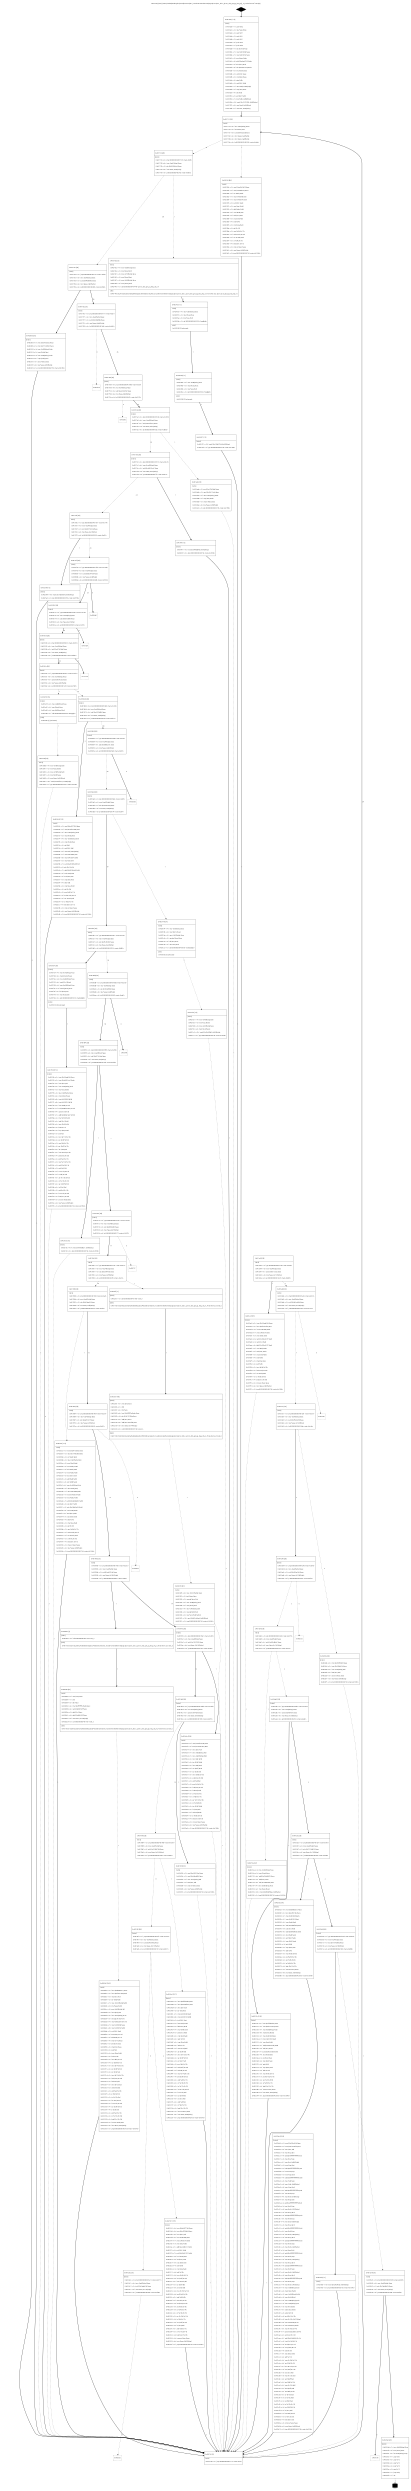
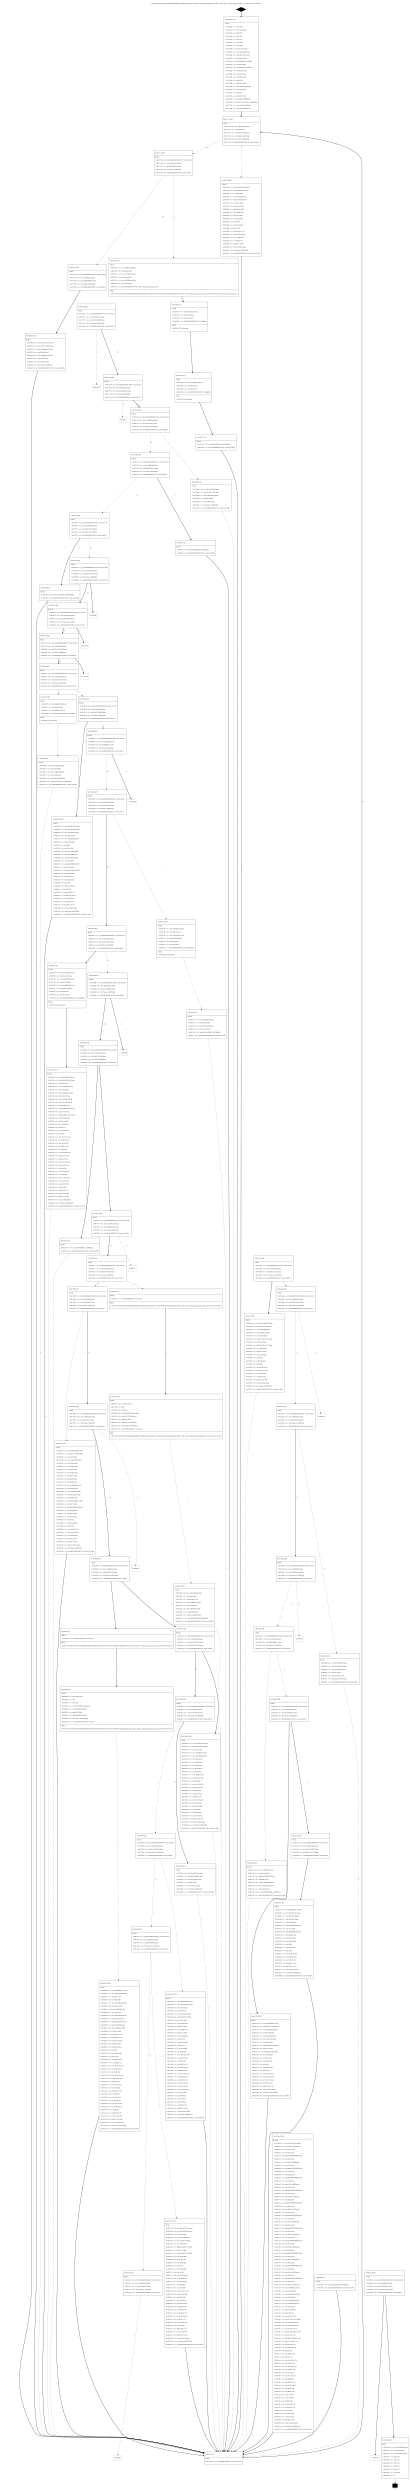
(92, 297) -> none
(335, 1939) -> none
